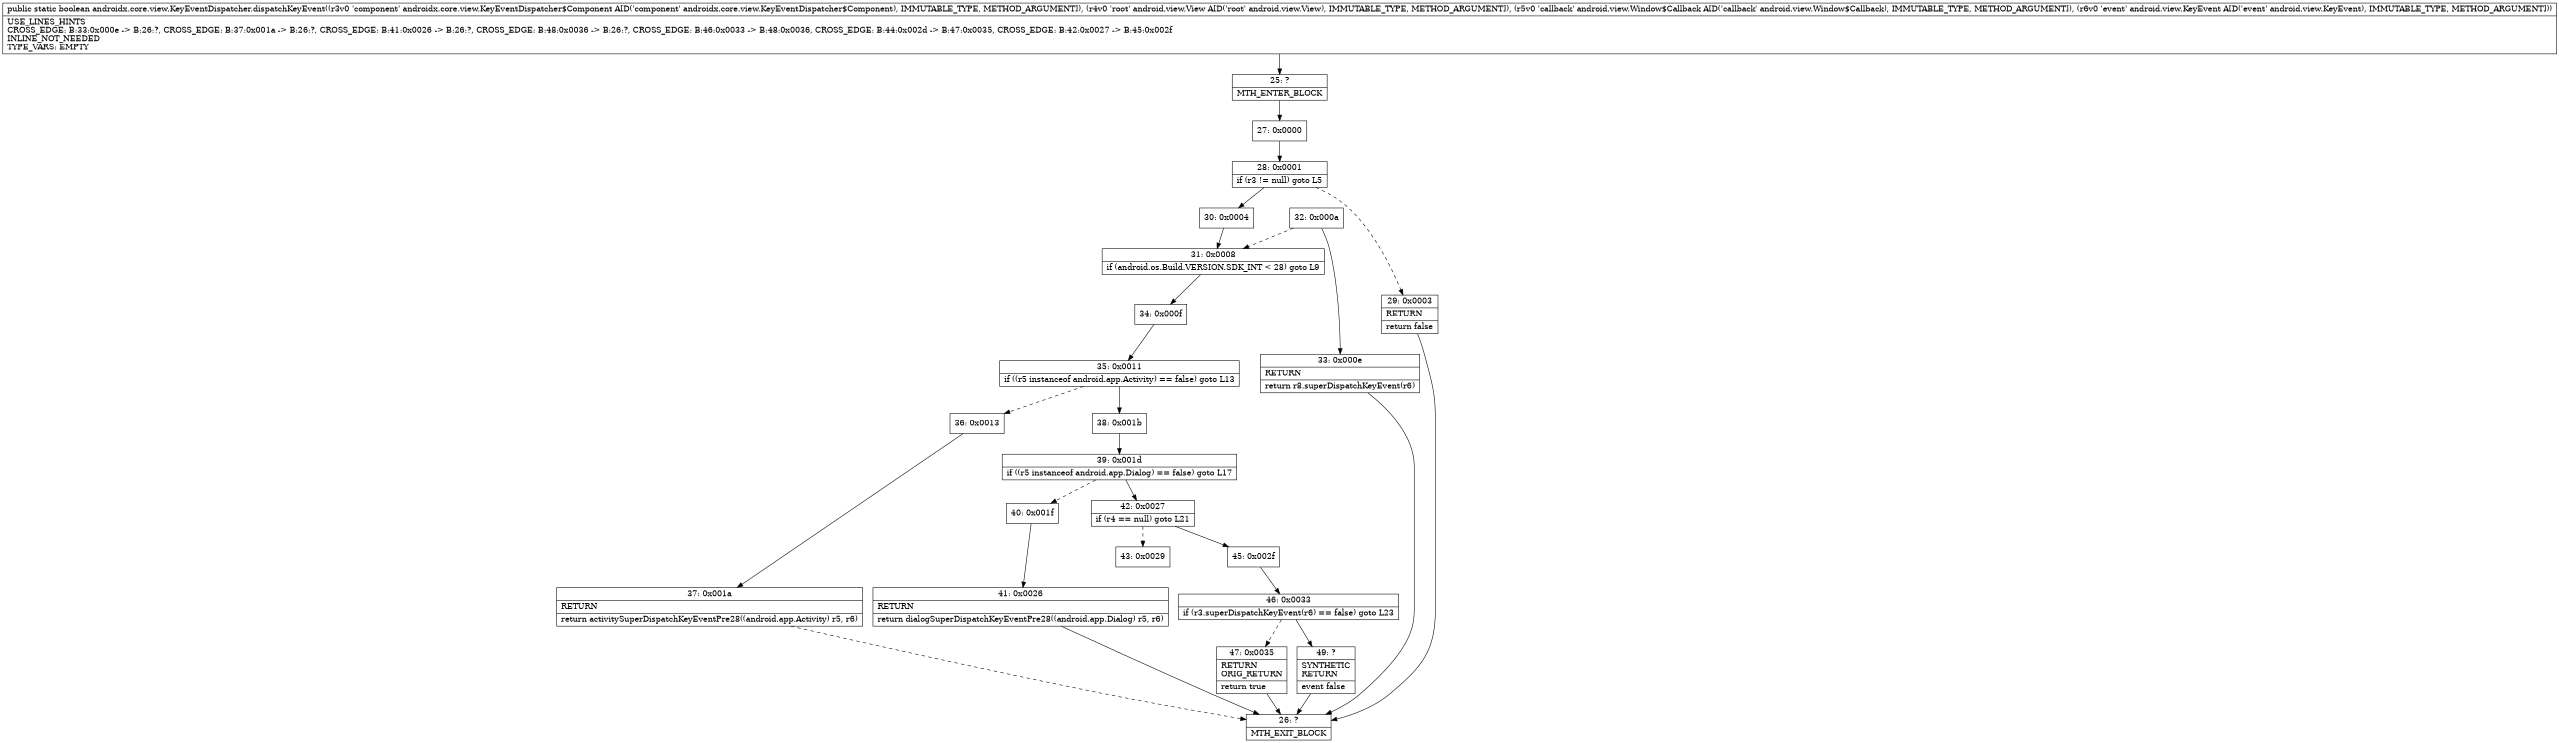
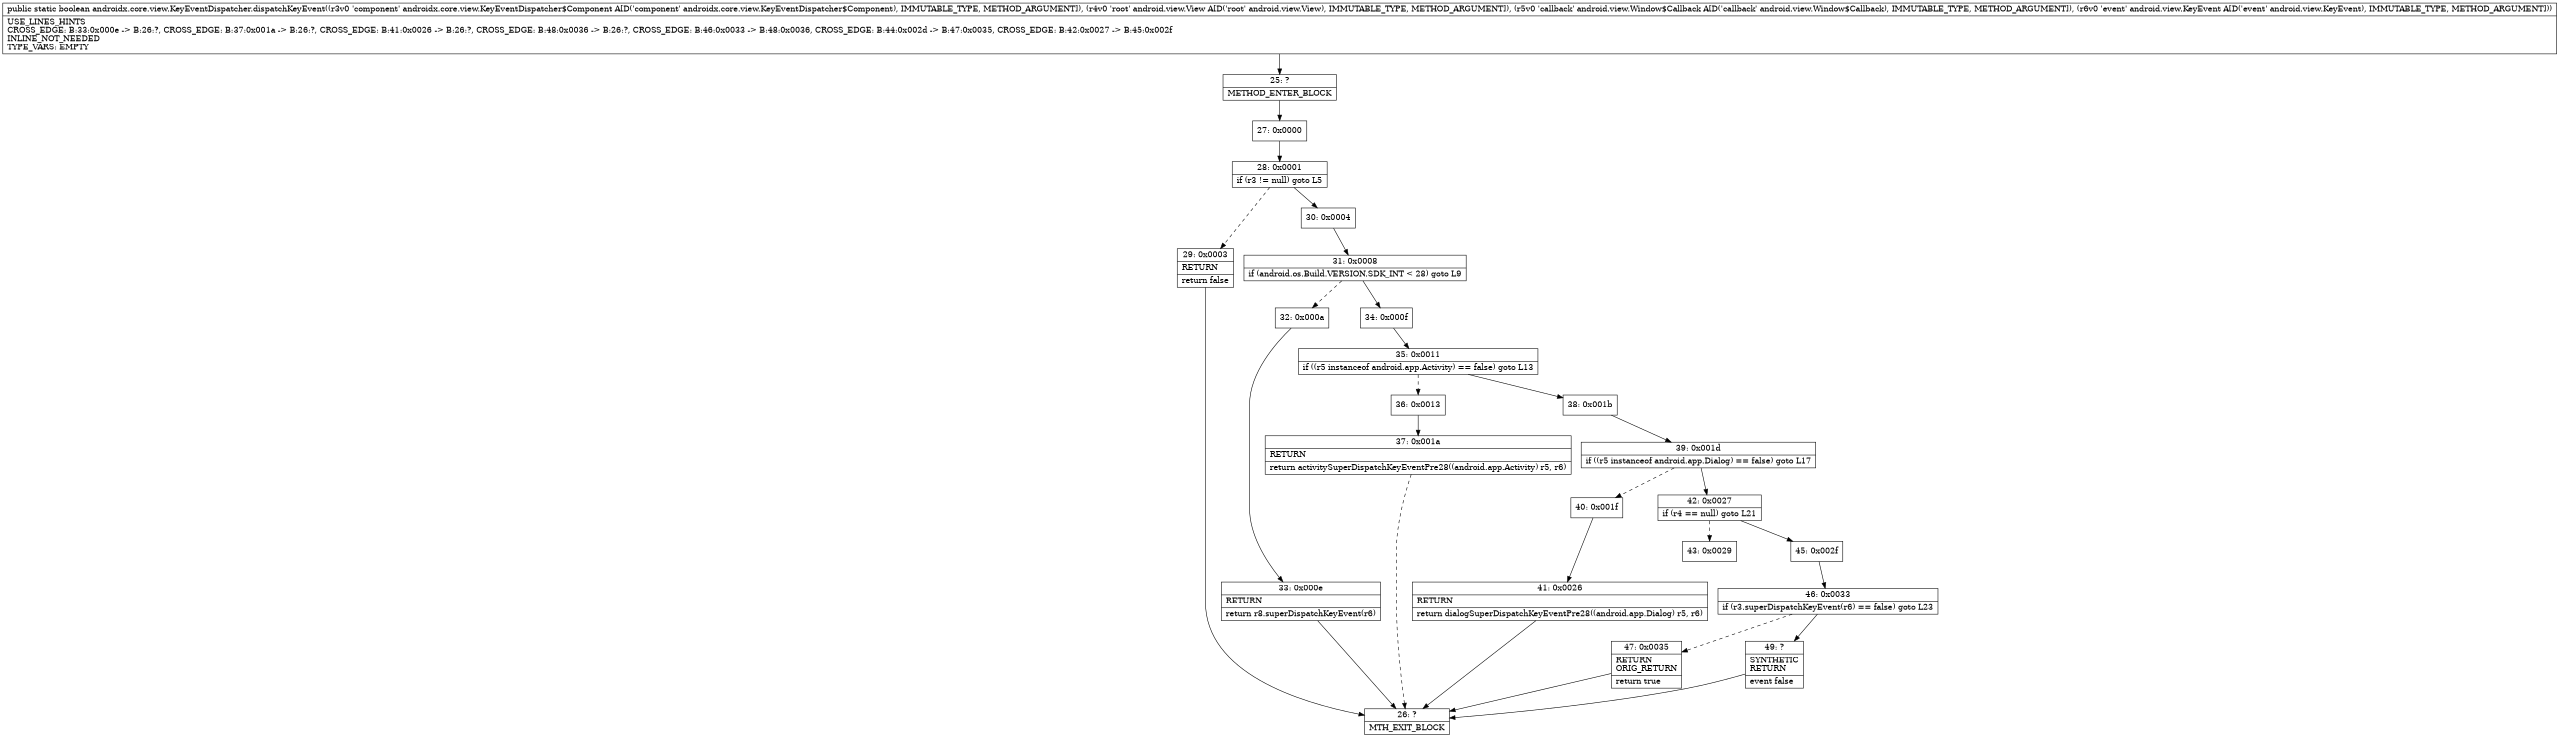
(1280, 94) -> (1280, 94)
(1271, 237) -> (1329, 292)
